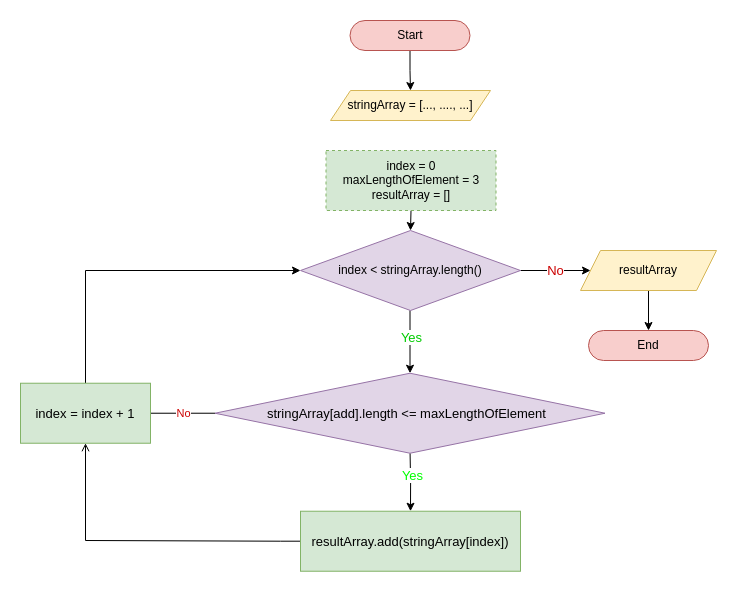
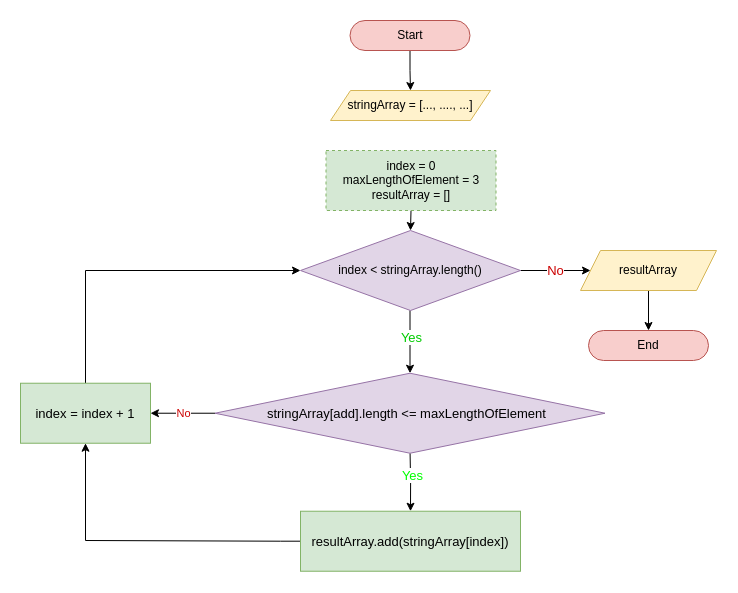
(156, 413) -> (159, 413)
(86, 449) -> (86, 452)
